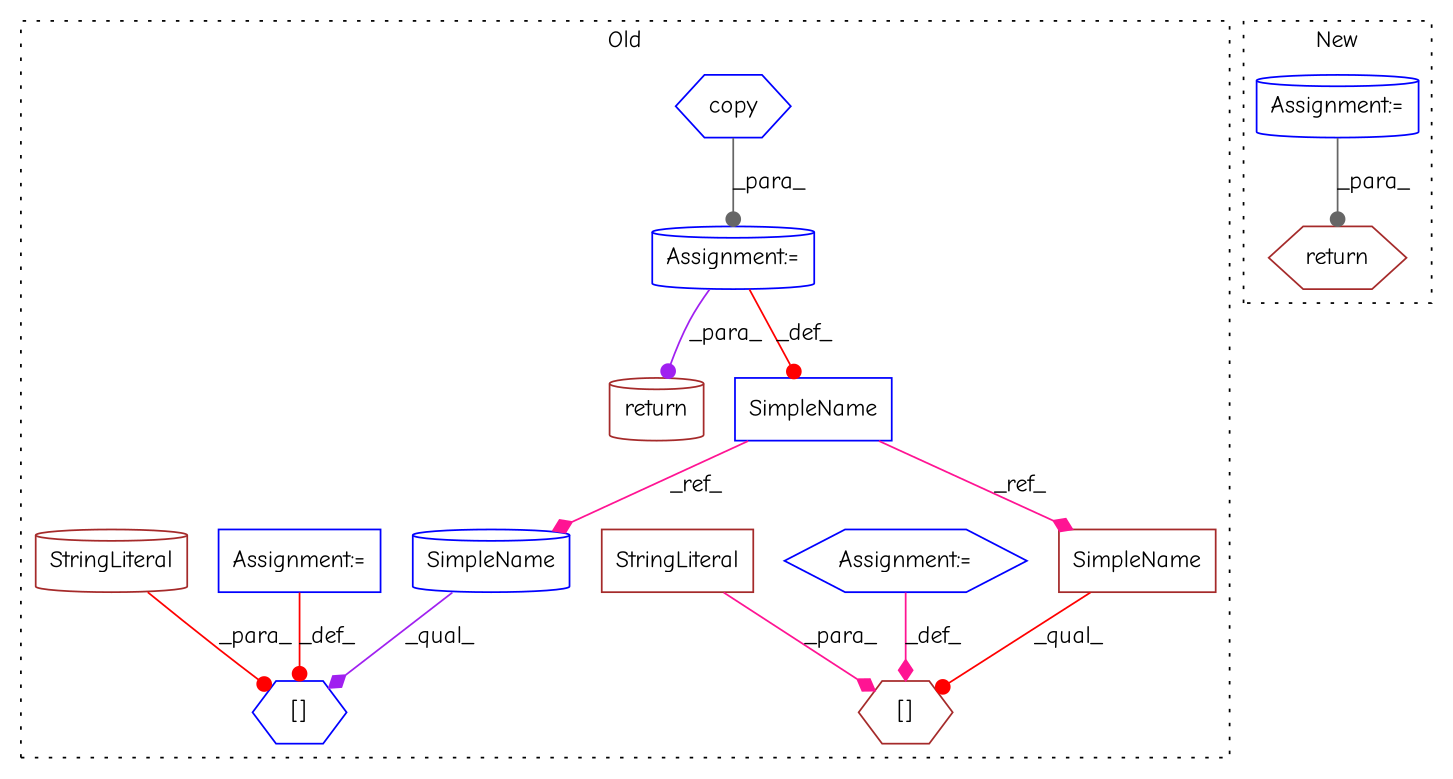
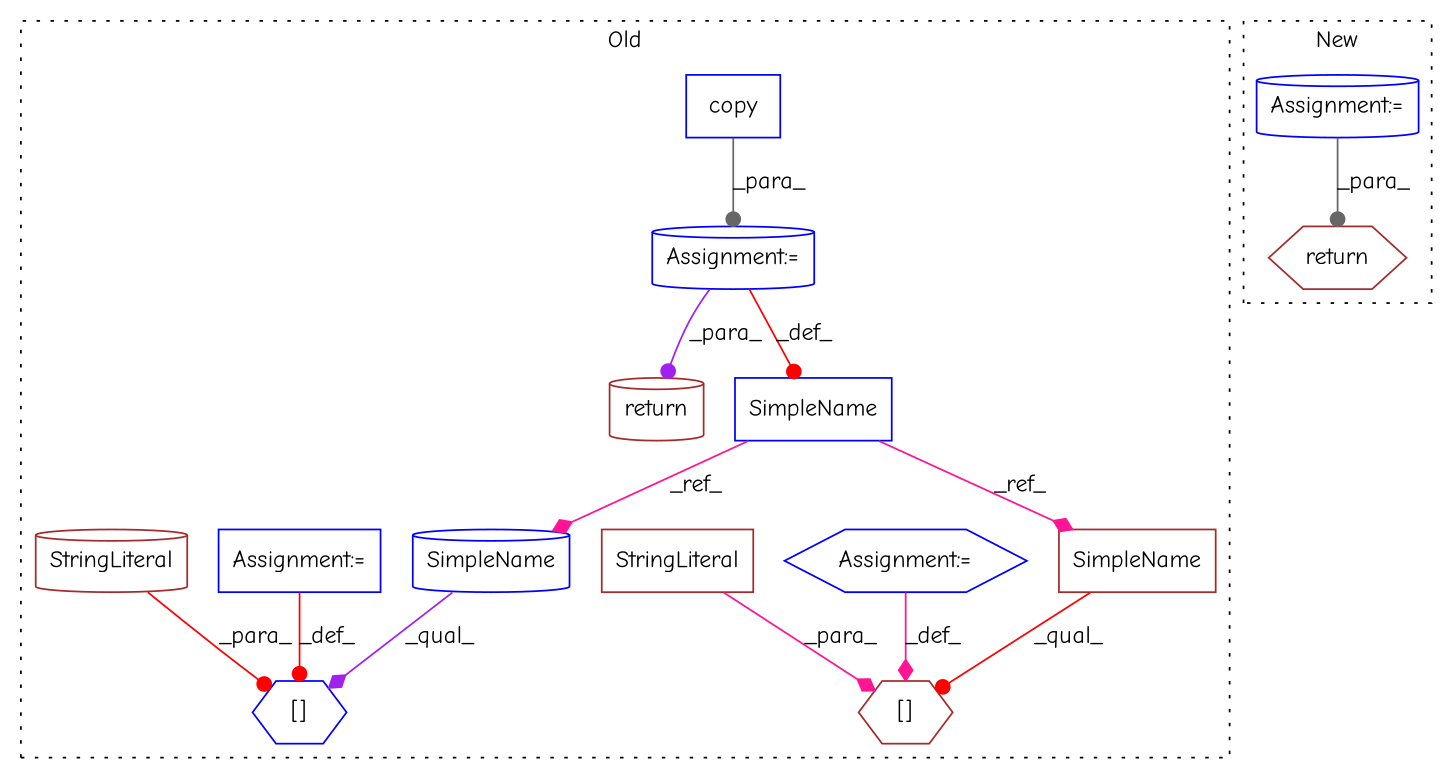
(733, 106) -> (733, 106)
